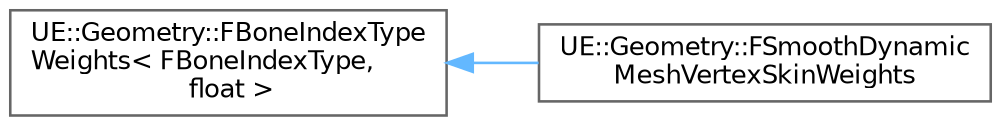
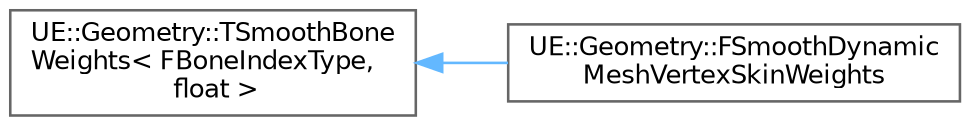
(228, 63) -> (213, 63)
